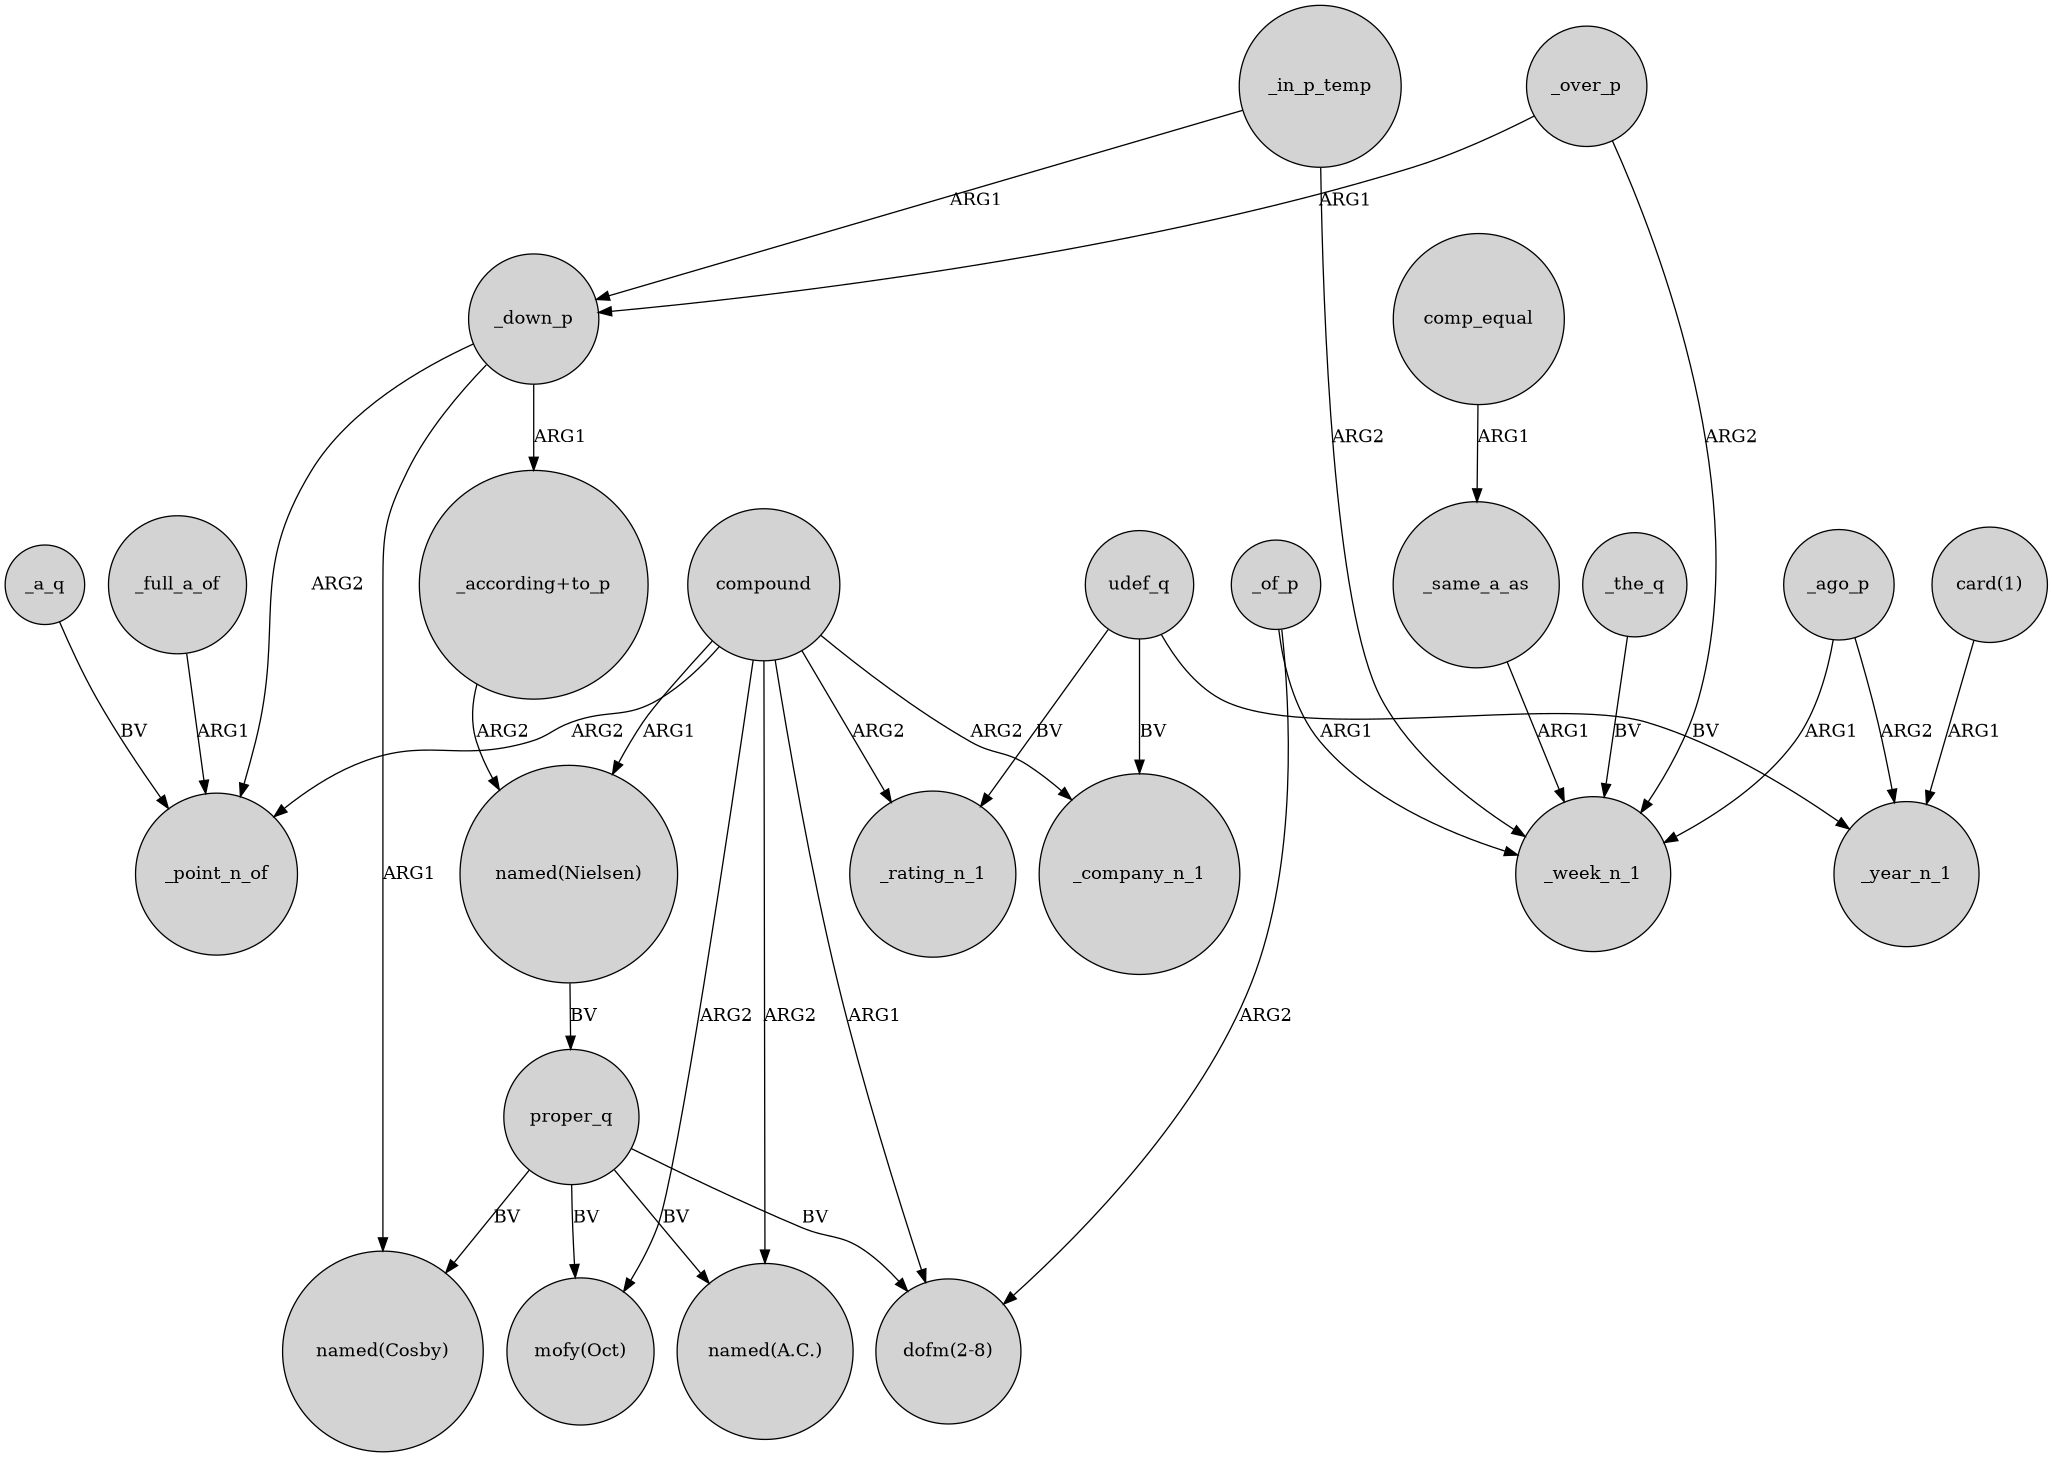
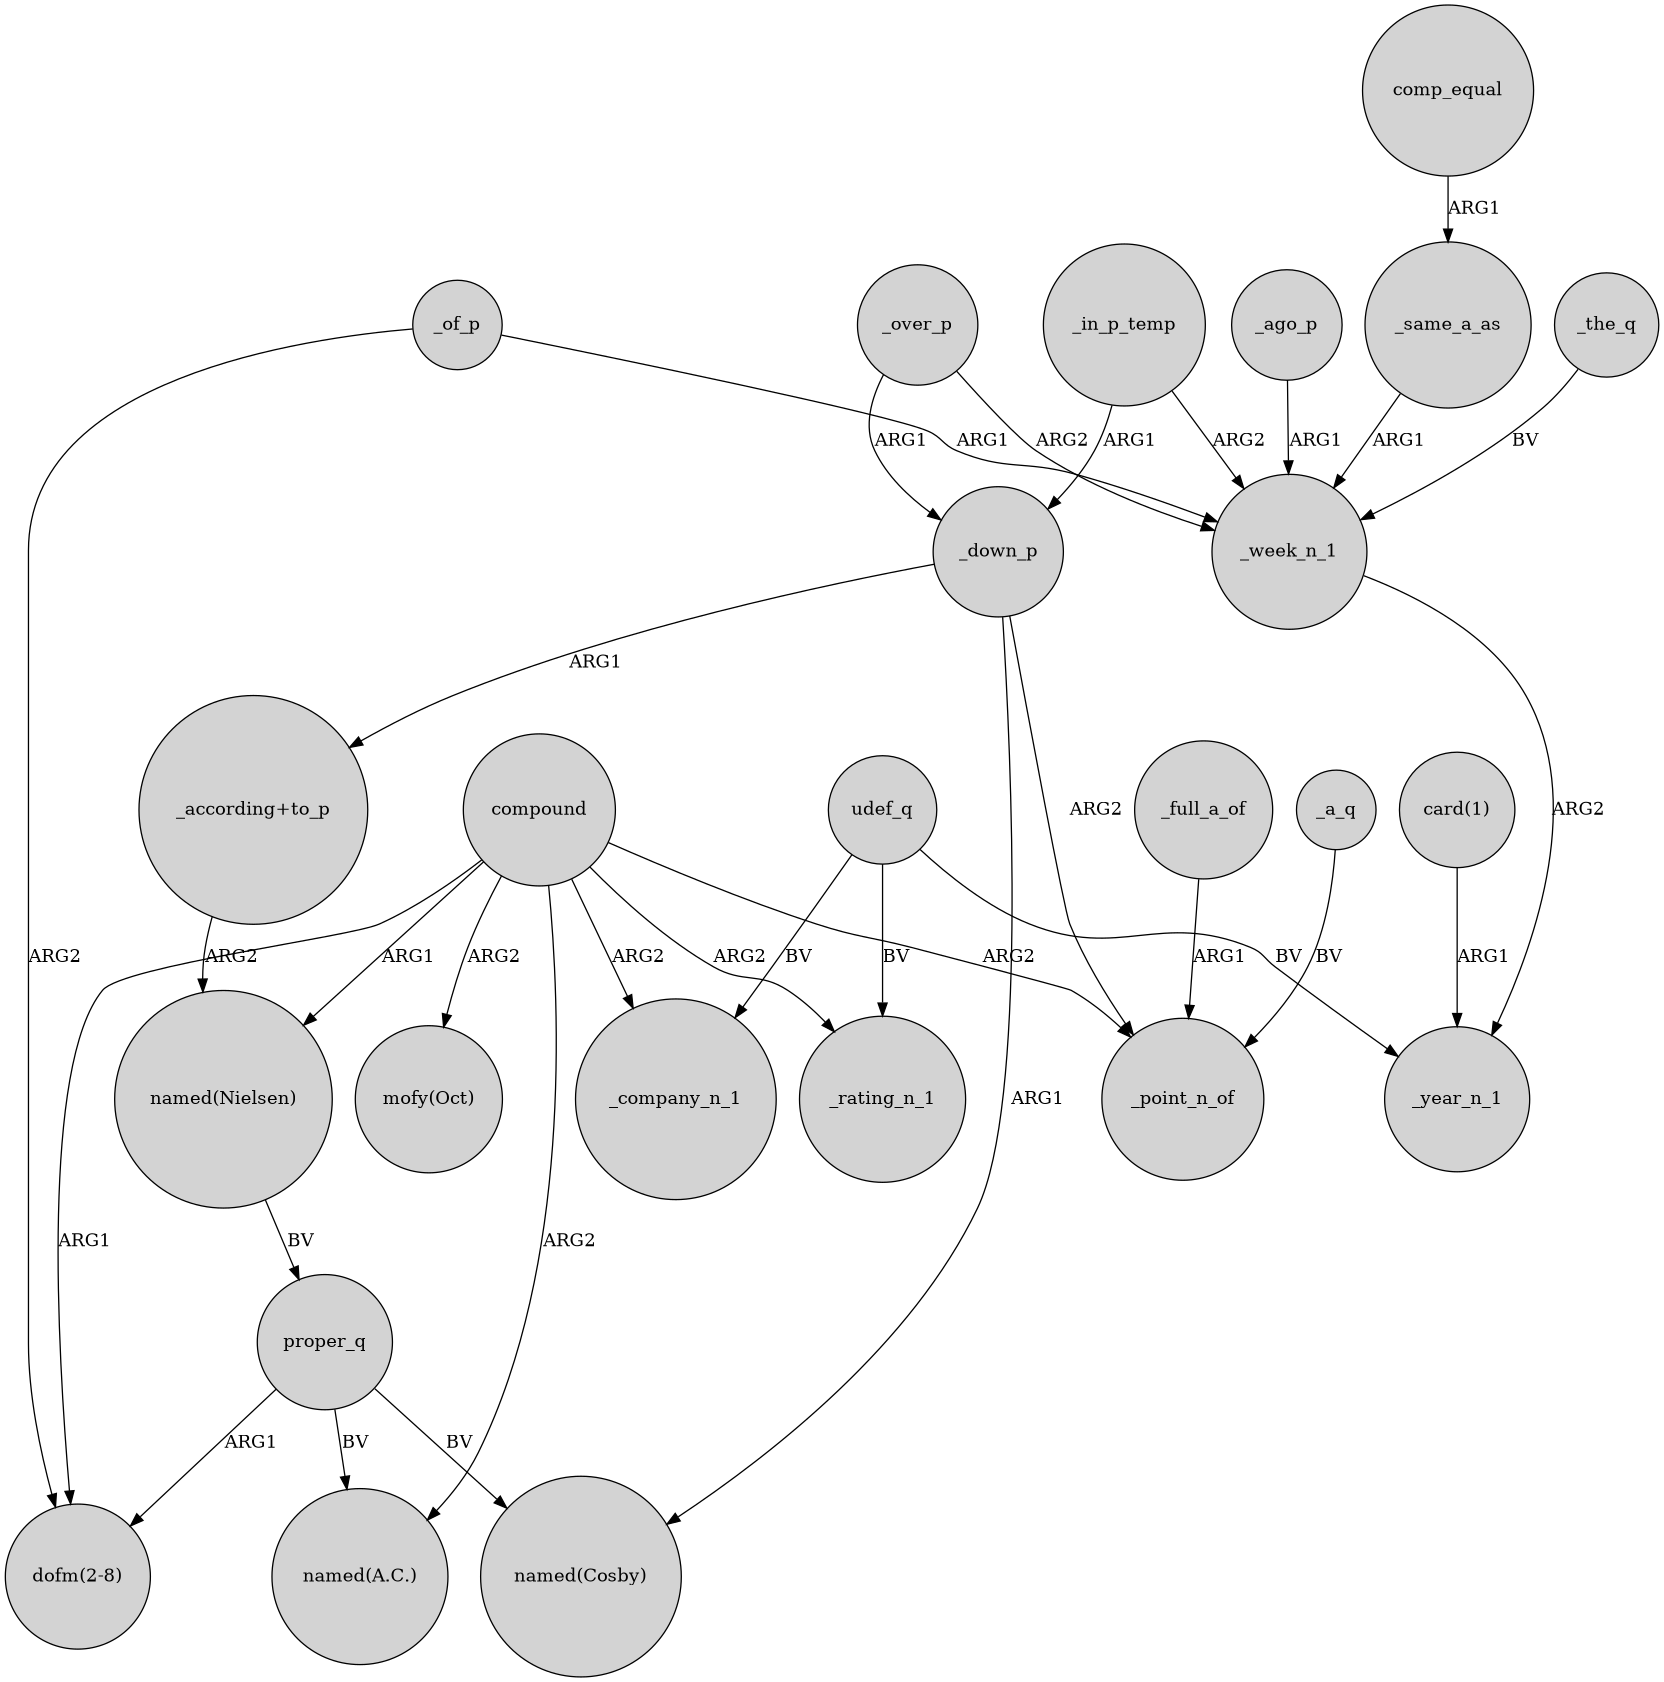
(1876, 713) -> (1548, 759)
(815, 1218) -> (251, 1443)
(573, 1224) -> none
